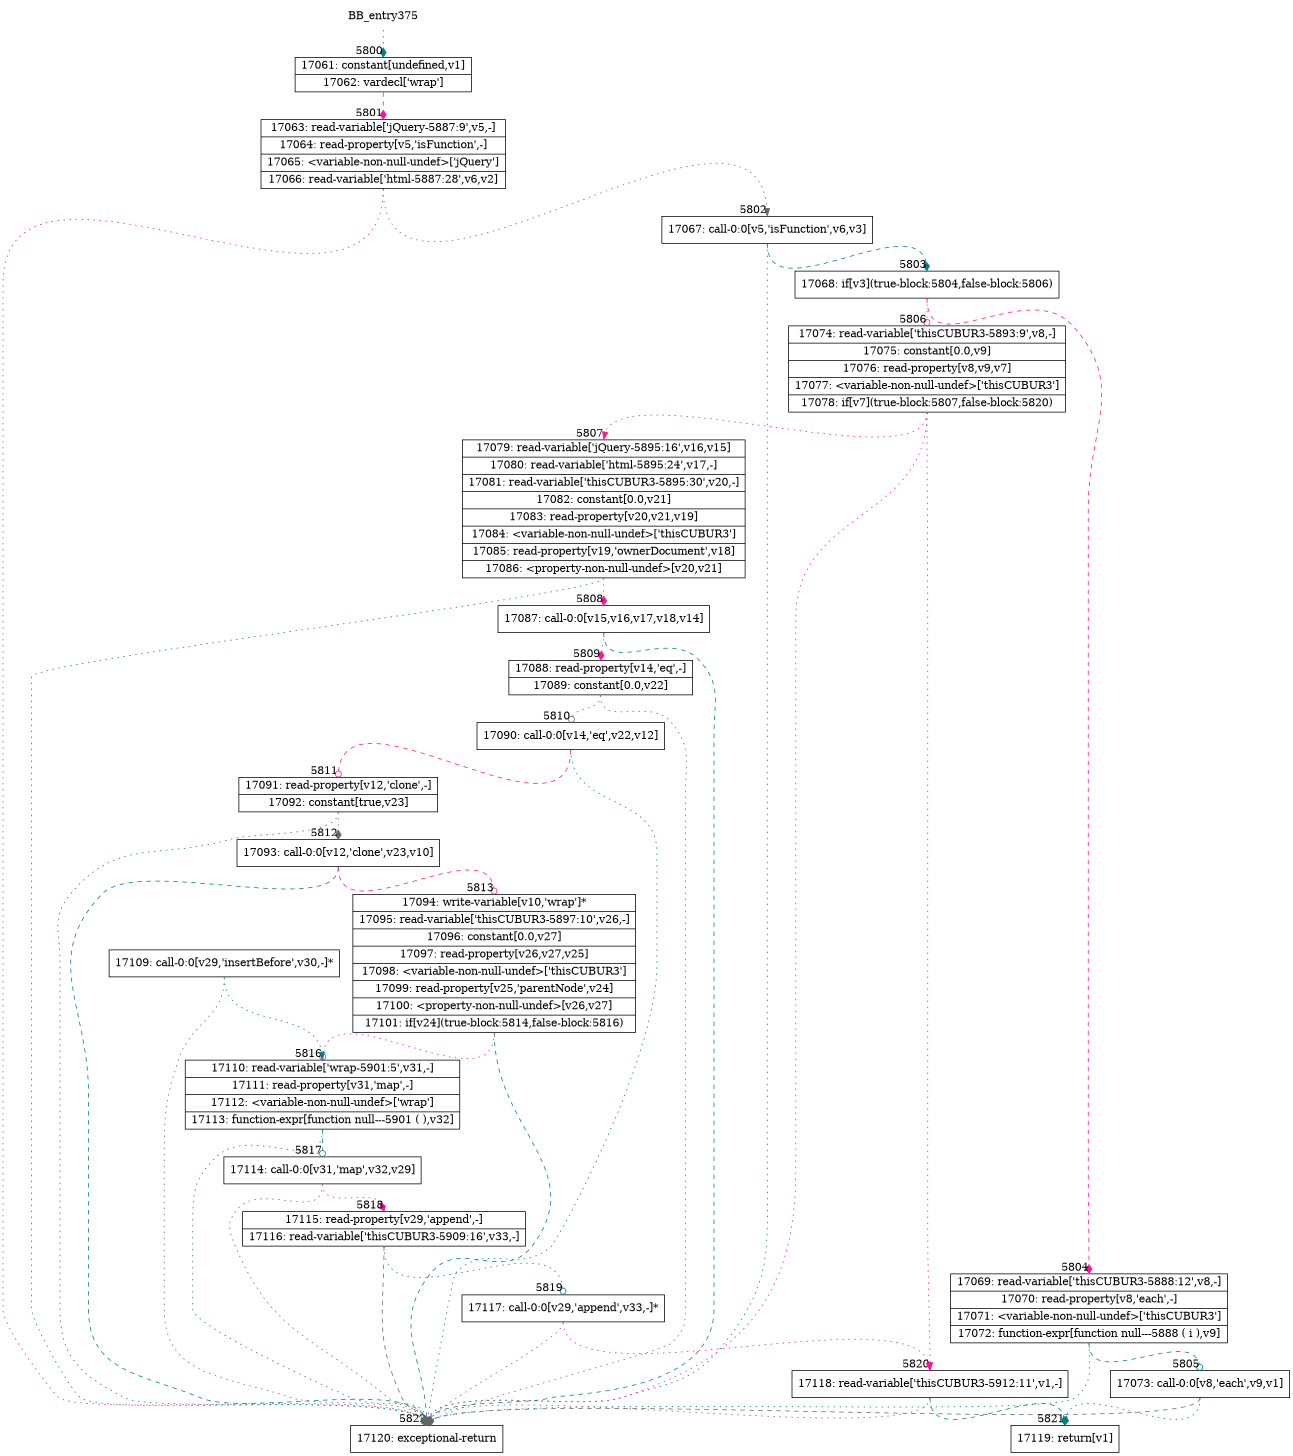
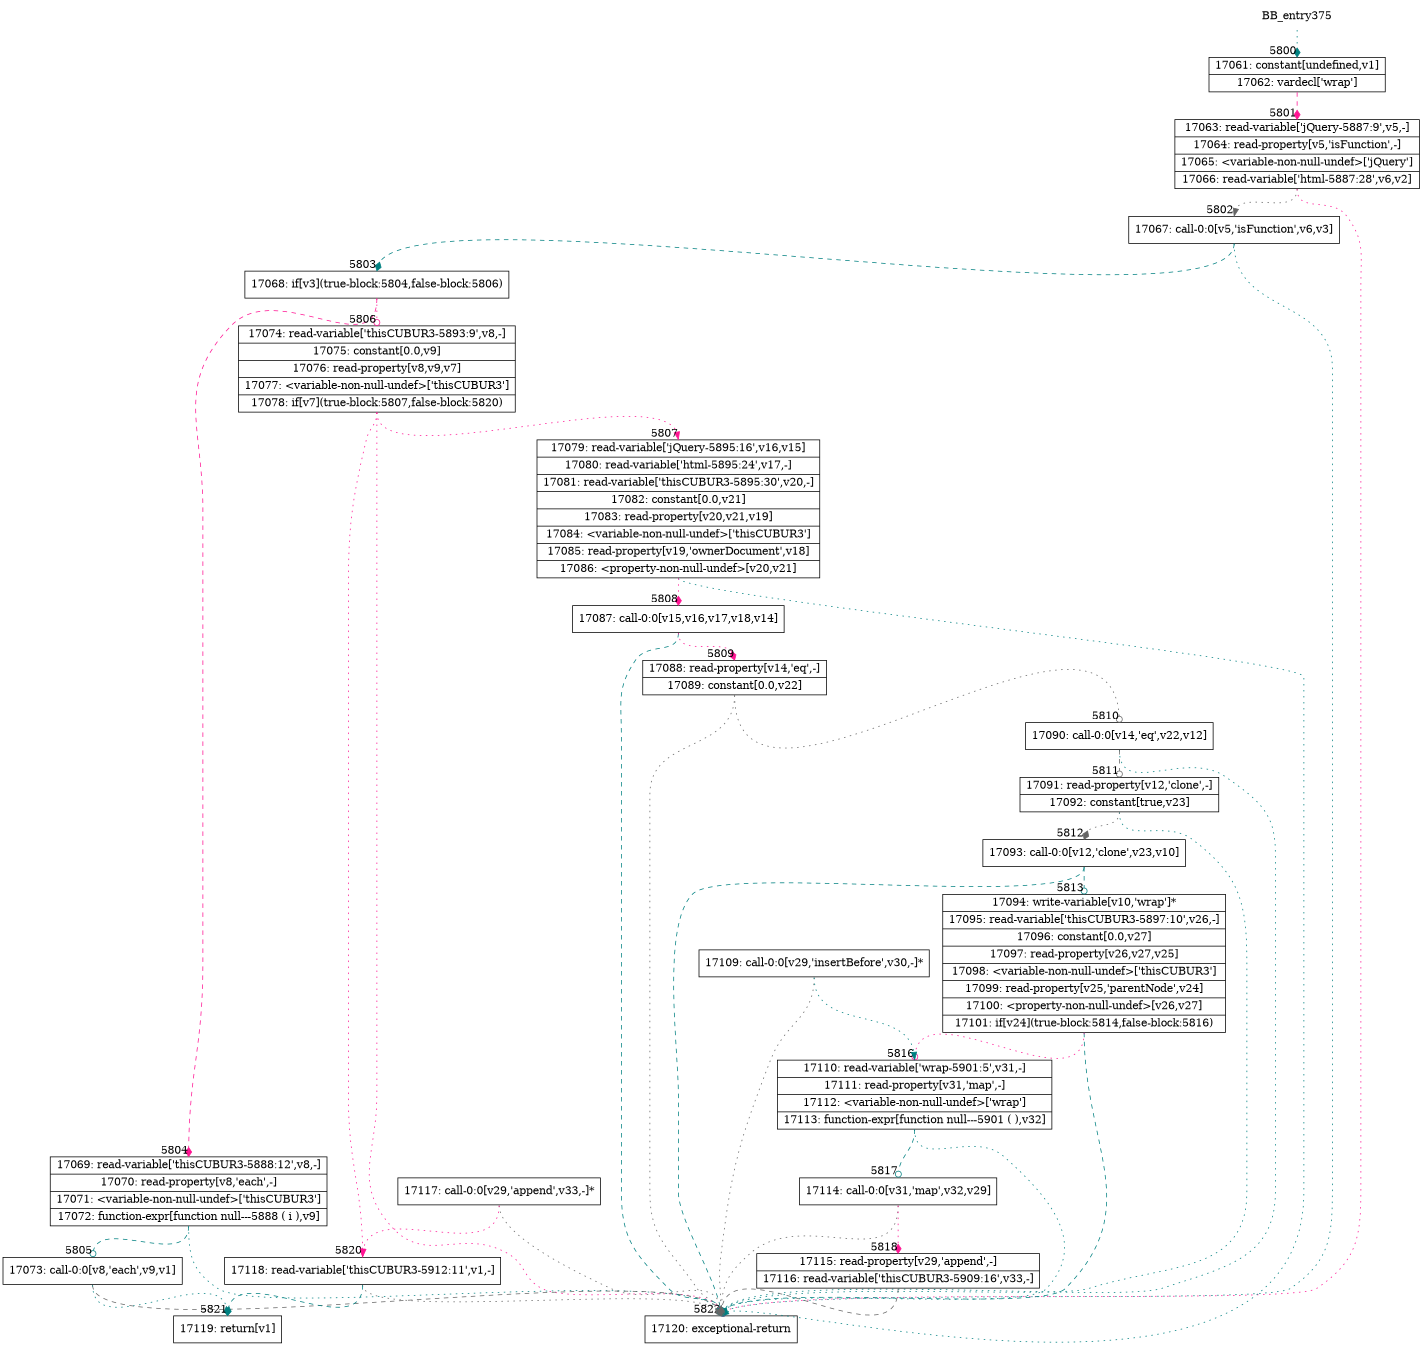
(457, 764) -> (1119, 760)
(413, 881) -> (1084, 877)
(471, 1271) -> none
